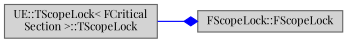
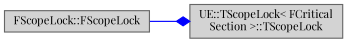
(171, 21) -> (163, 21)
